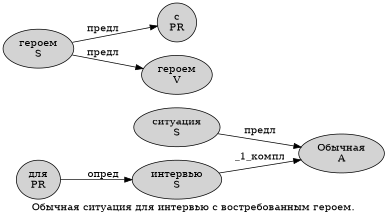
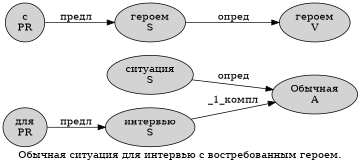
(111, 35) -> (76, 22)
(103, 53) -> (234, 17)
(260, 131) -> (234, 76)
(103, 174) -> (76, 122)
